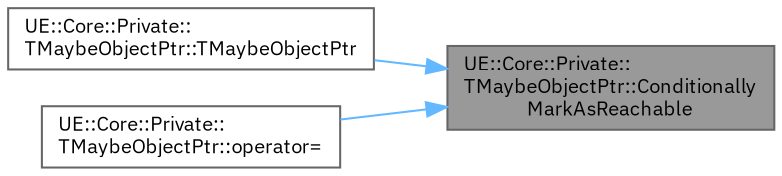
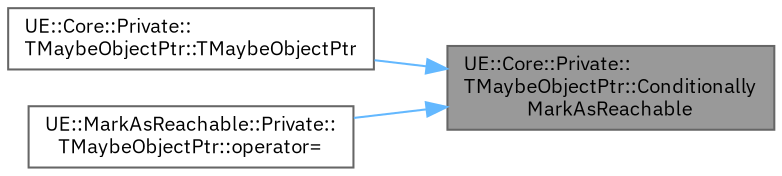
(191, 137) -> (191, 137)
